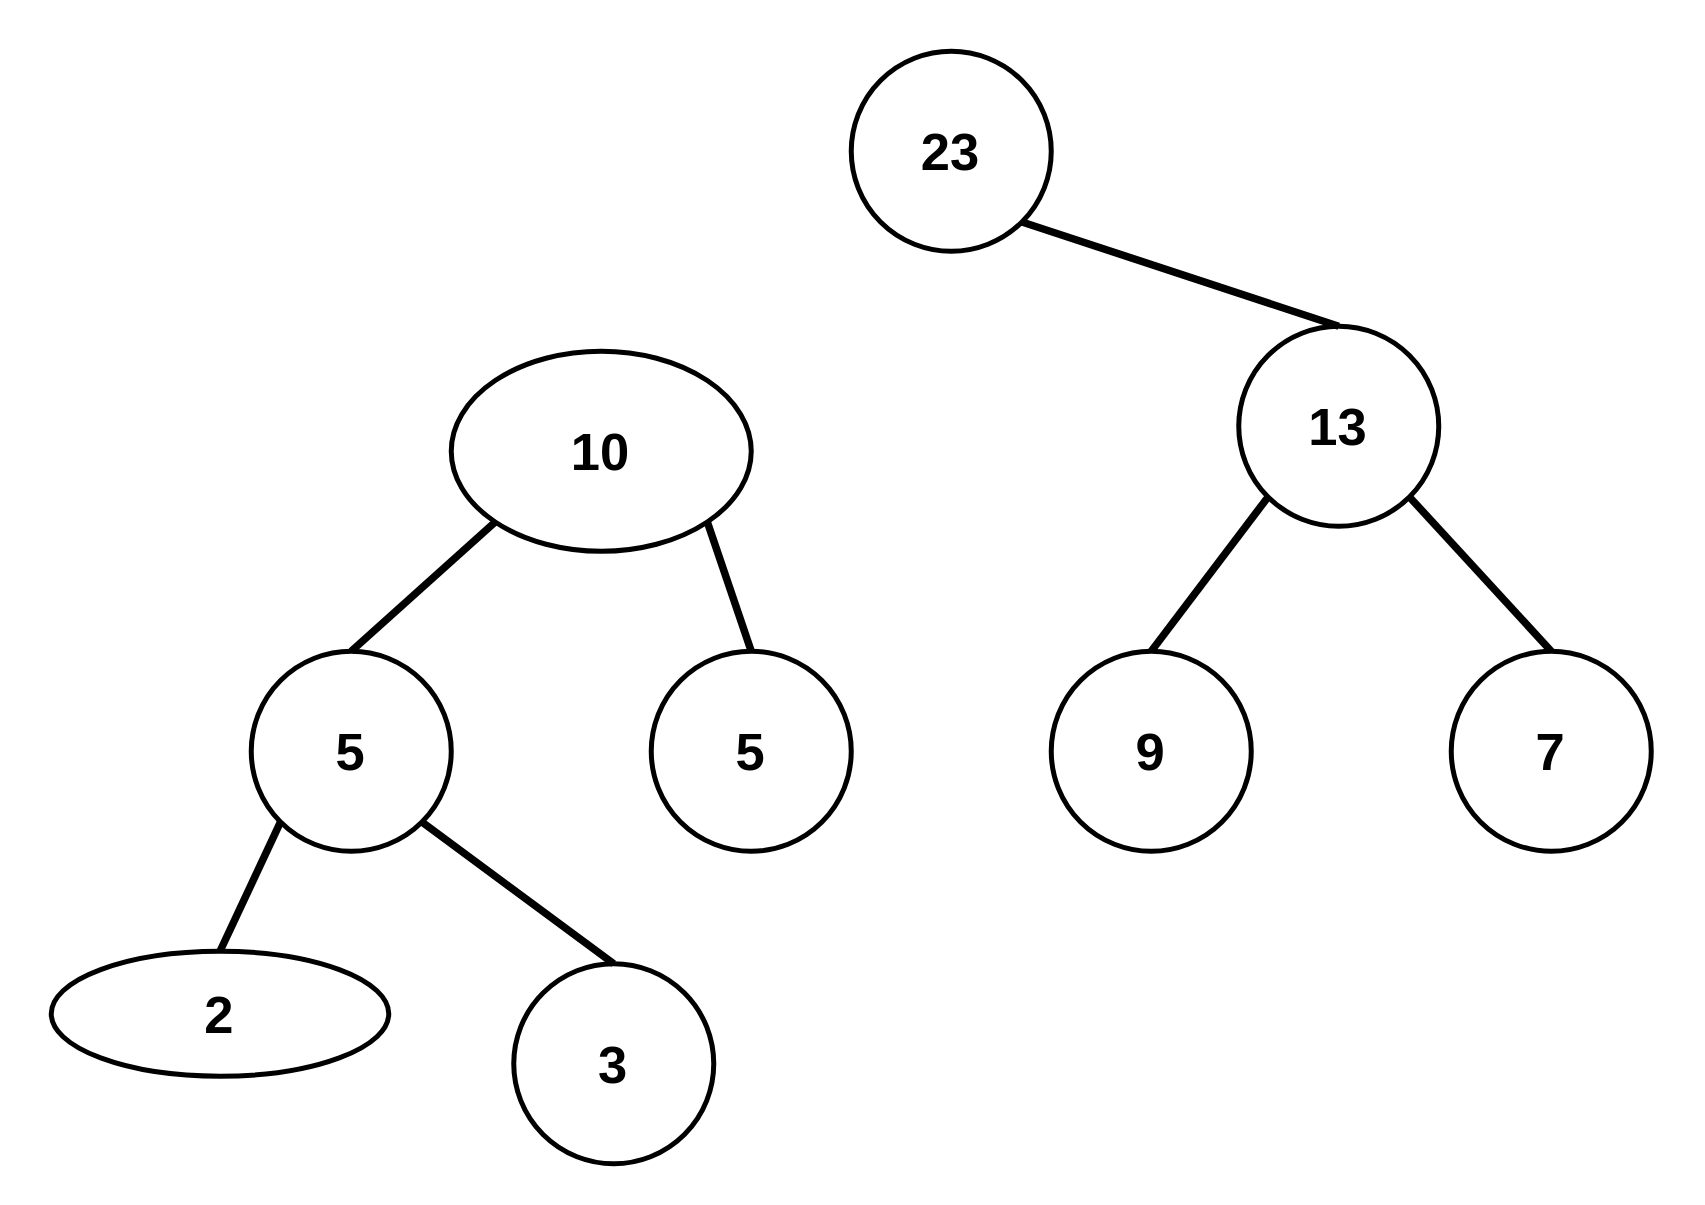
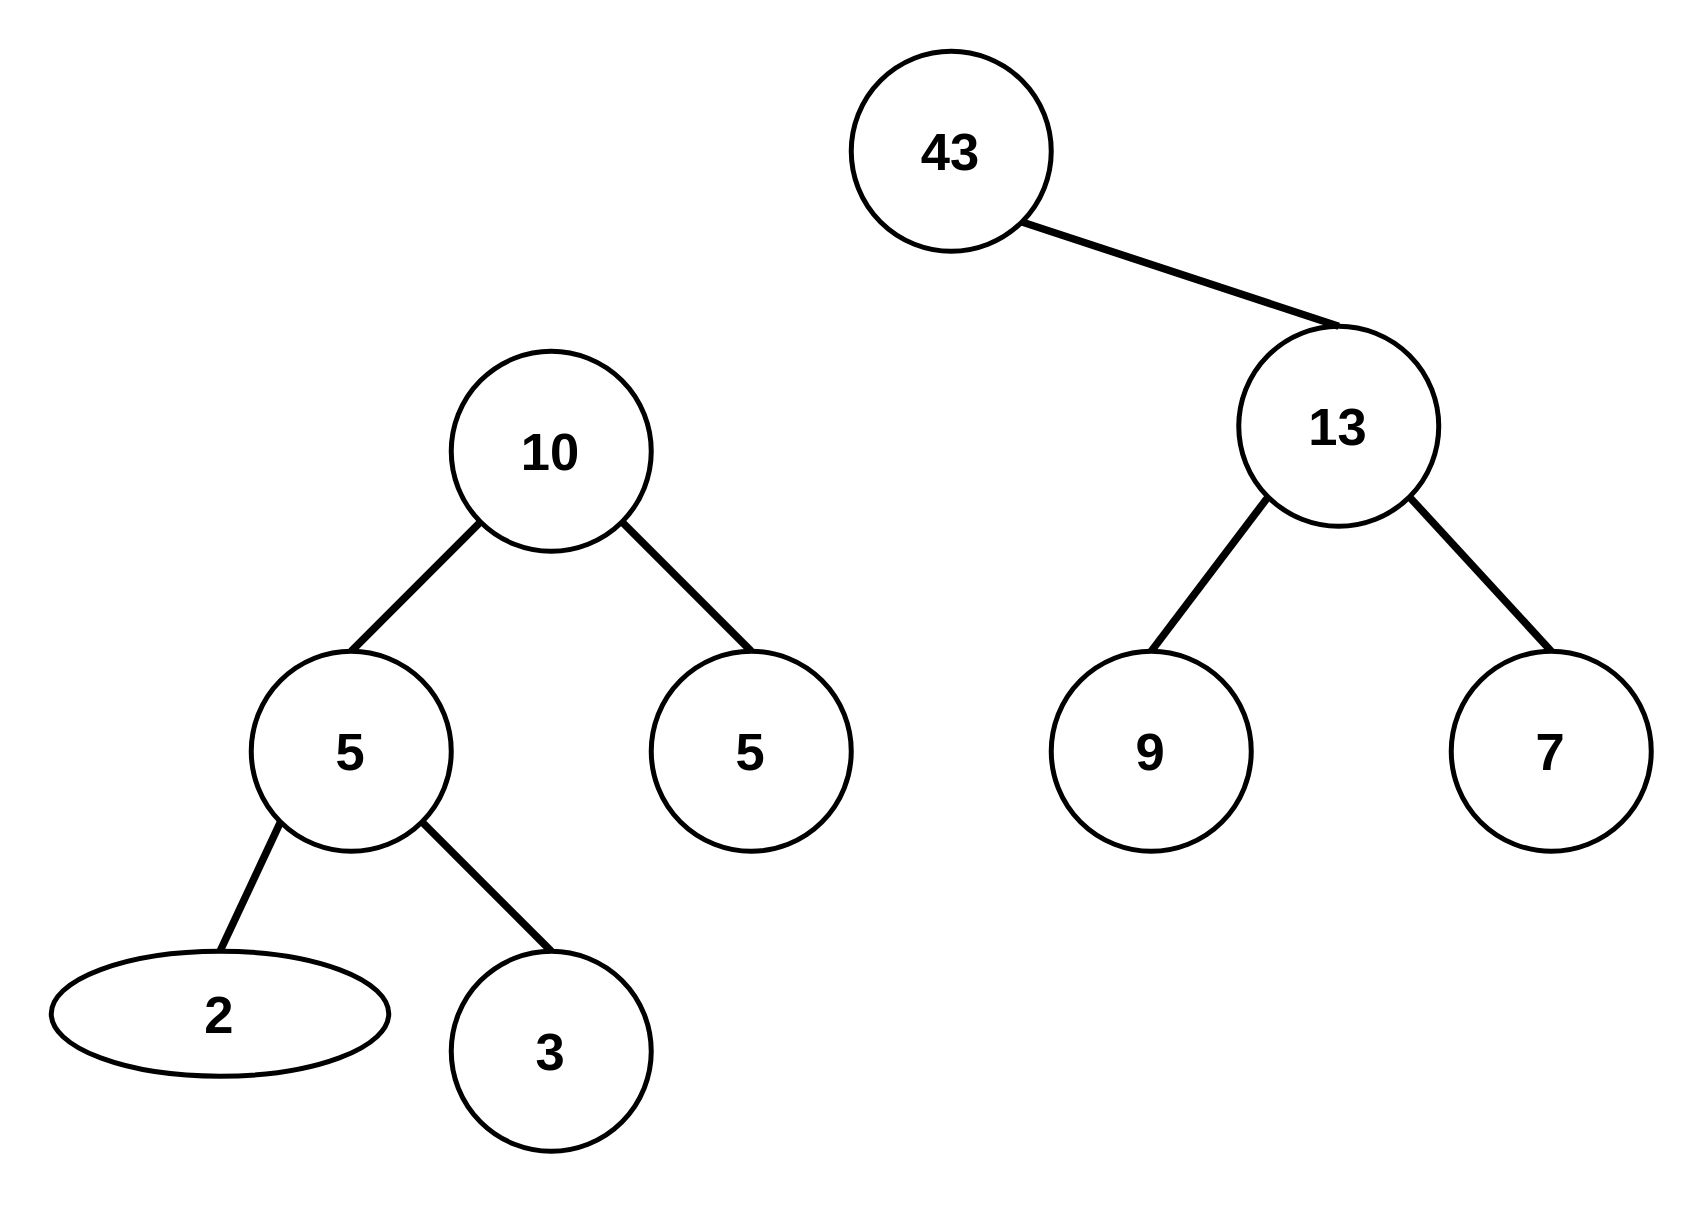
(951, 151) -> (951, 151)
(601, 451) -> (551, 451)
(614, 1064) -> (551, 1051)
